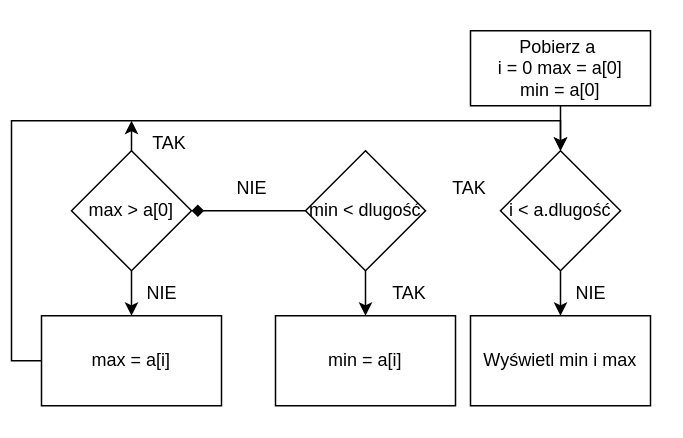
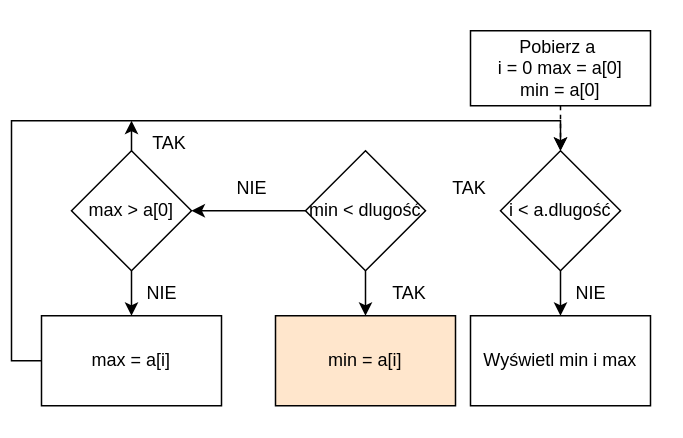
(560, 113) -> (560, 113)
(204, 211) -> (203, 211)
(365, 361) -> (365, 361)
